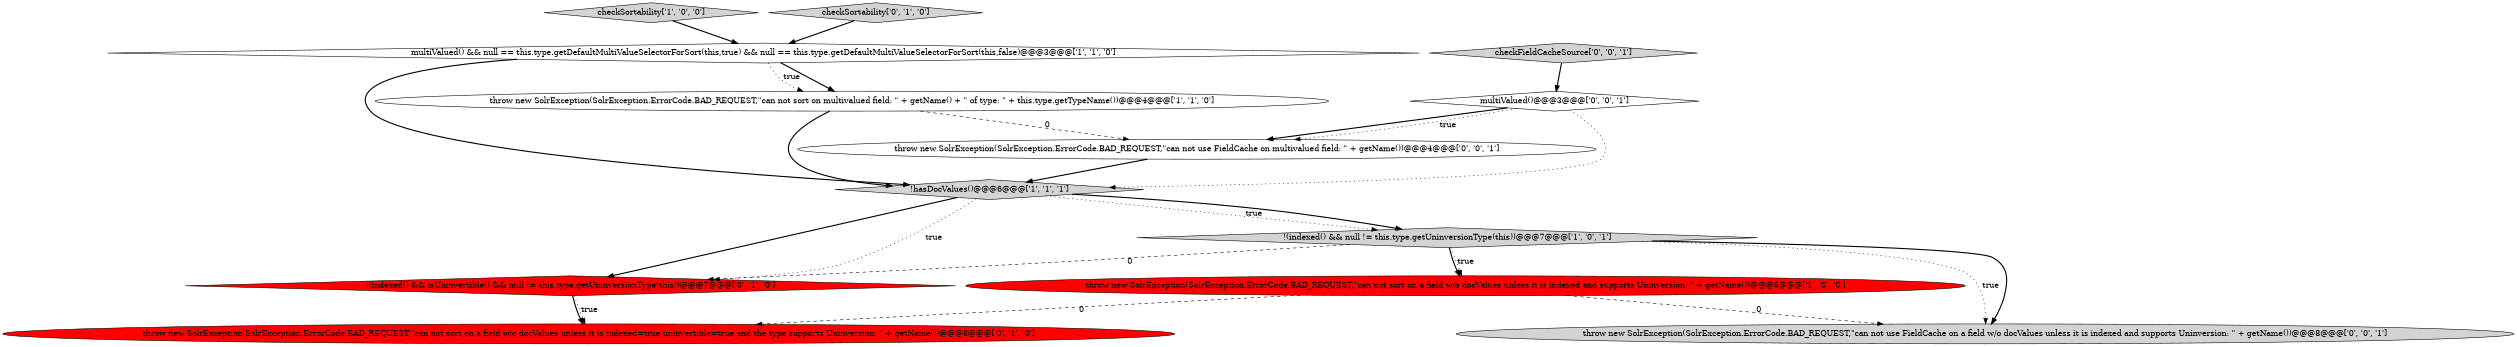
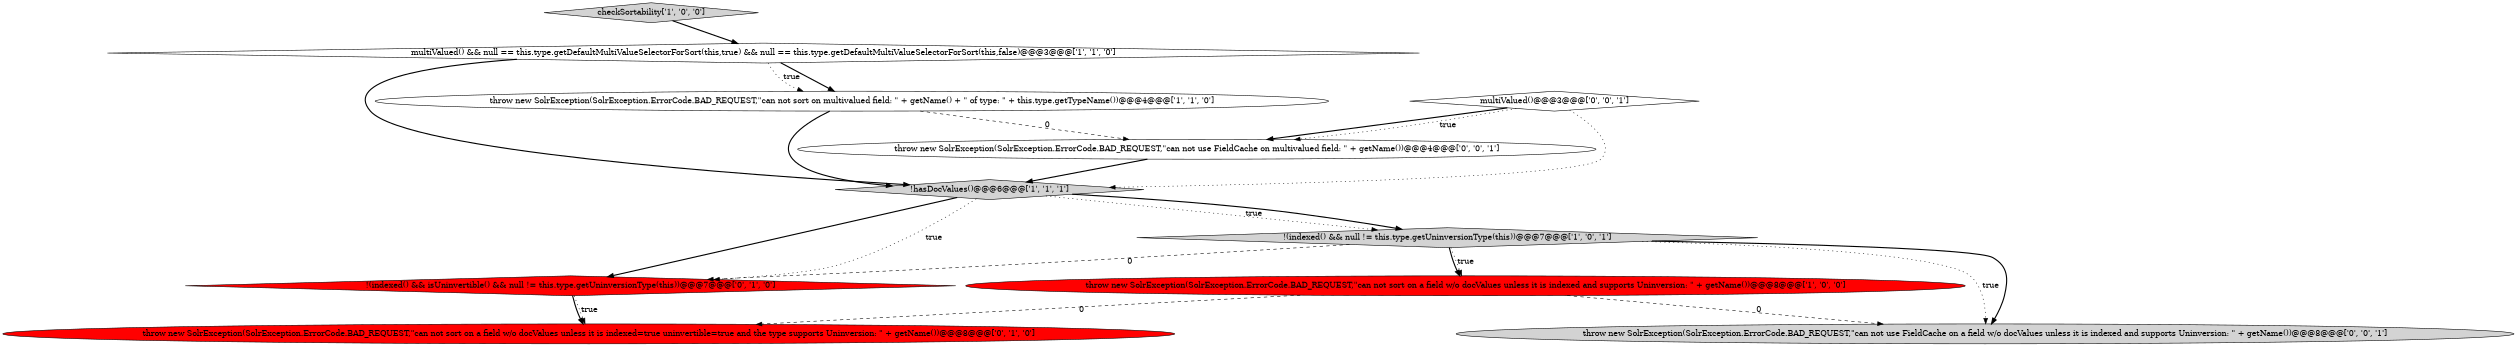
(876, 13) -> none
(1563, 53) -> none
